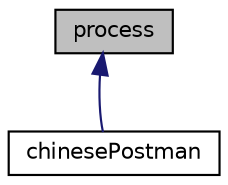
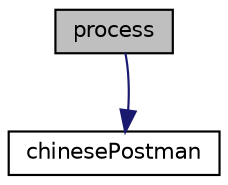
(100, 104) -> (129, 82)
